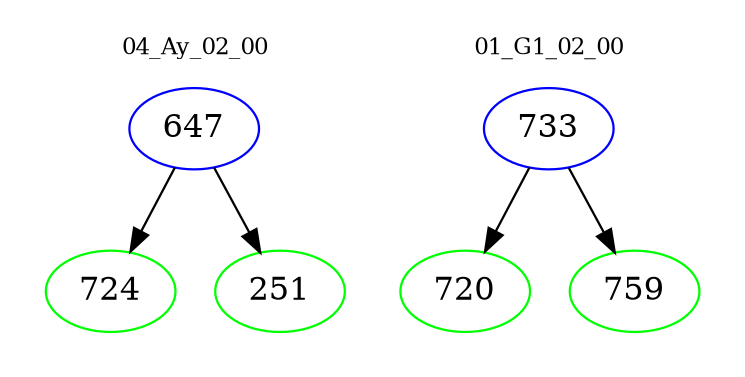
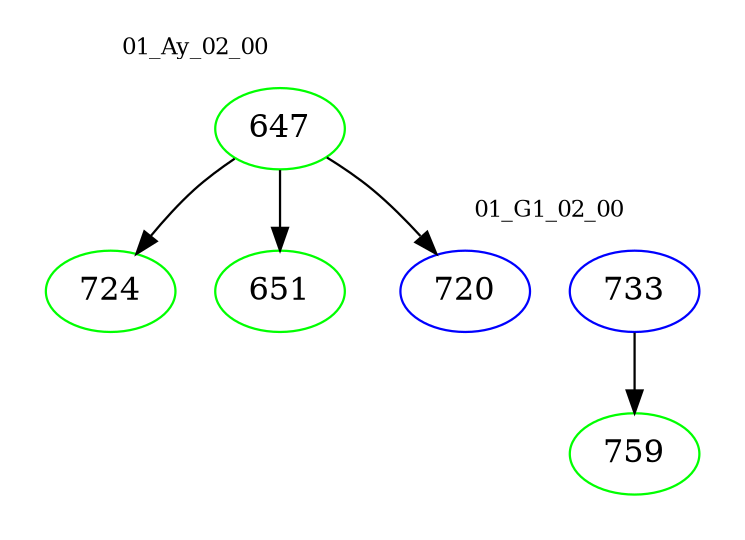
(195, 49) -> (195, 49)
(194, 129) -> (280, 129)
(513, 199) -> (397, 212)
(280, 291) -> (280, 291)
(465, 291) -> (465, 291)
